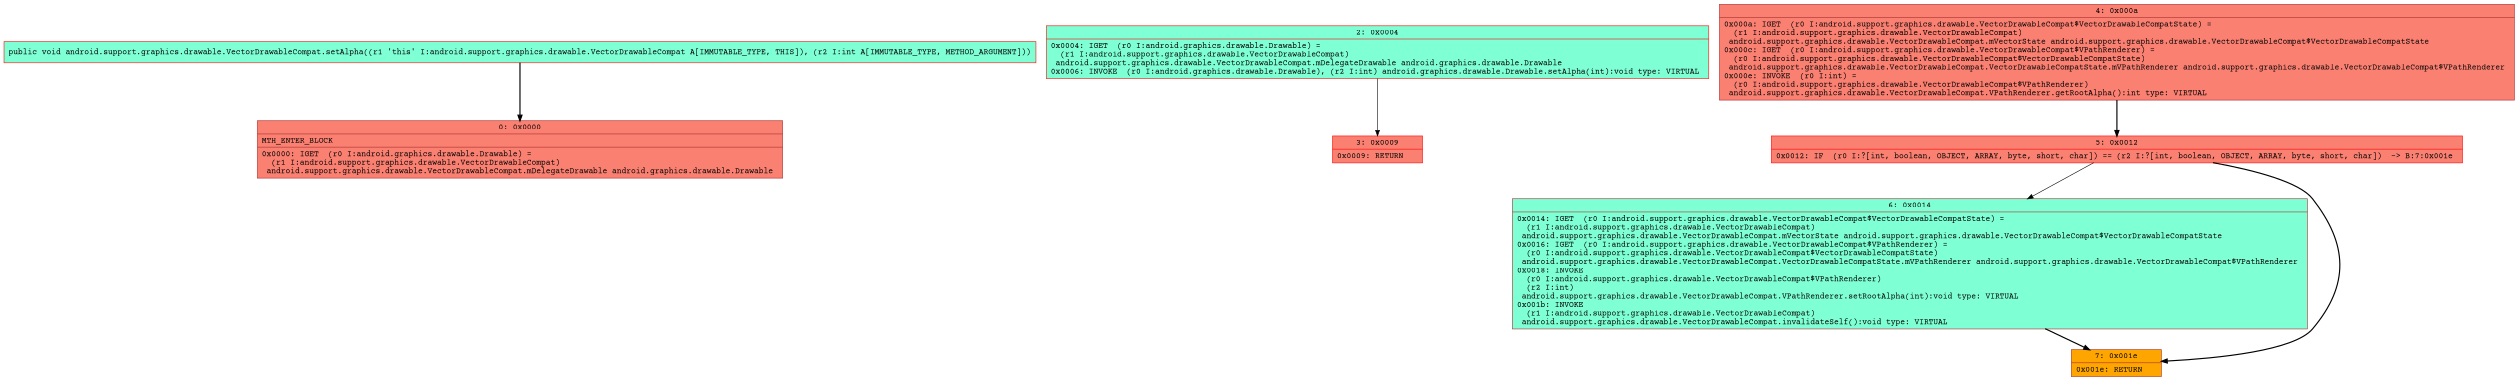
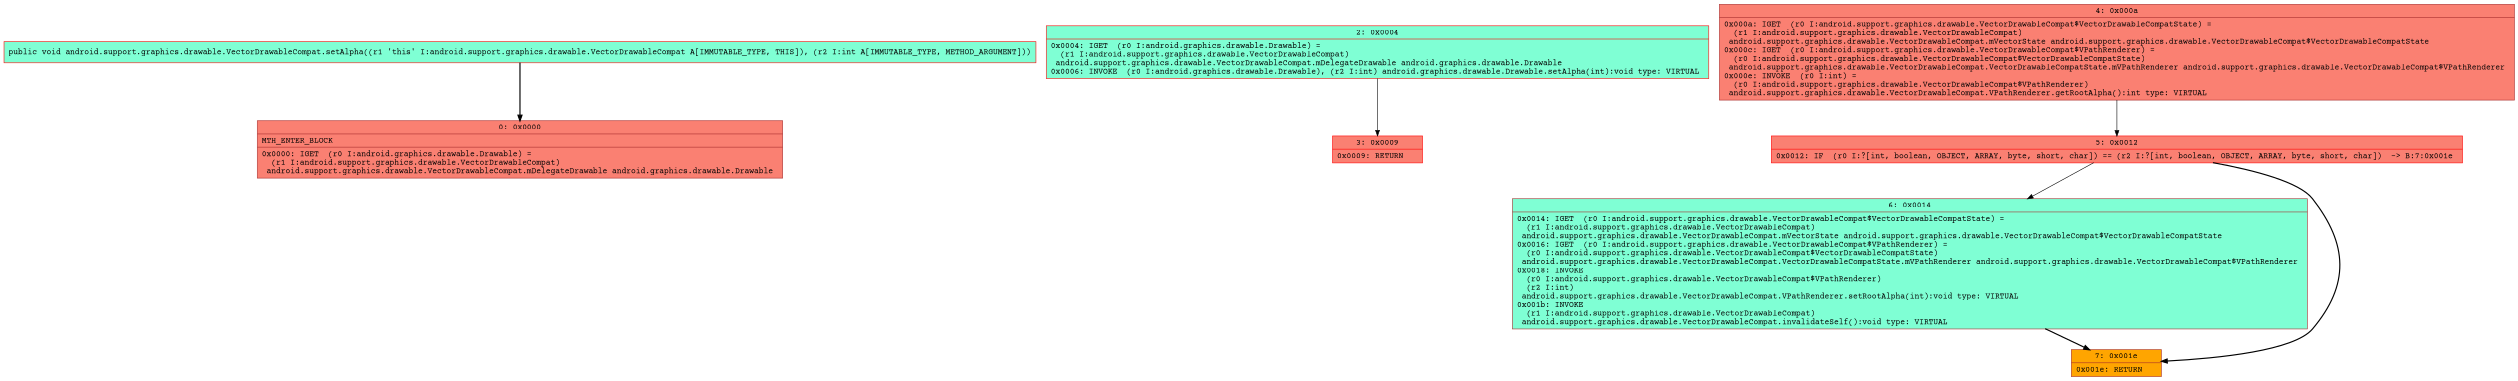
(2117, 115) -> (2117, 115)
